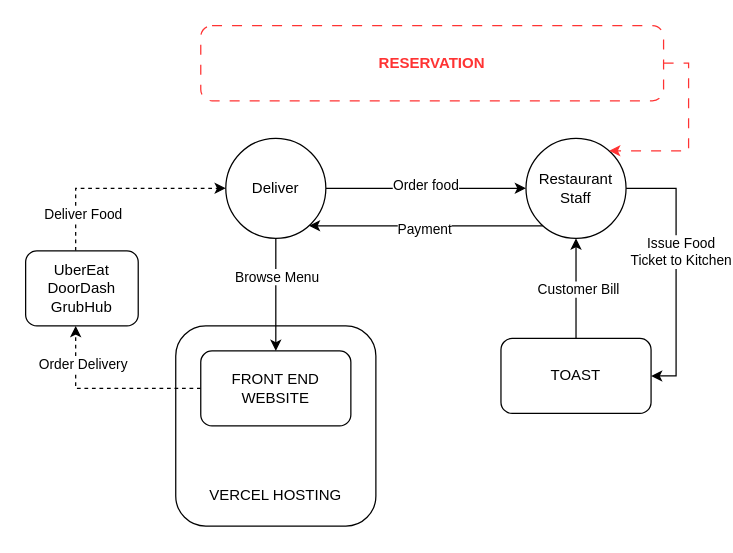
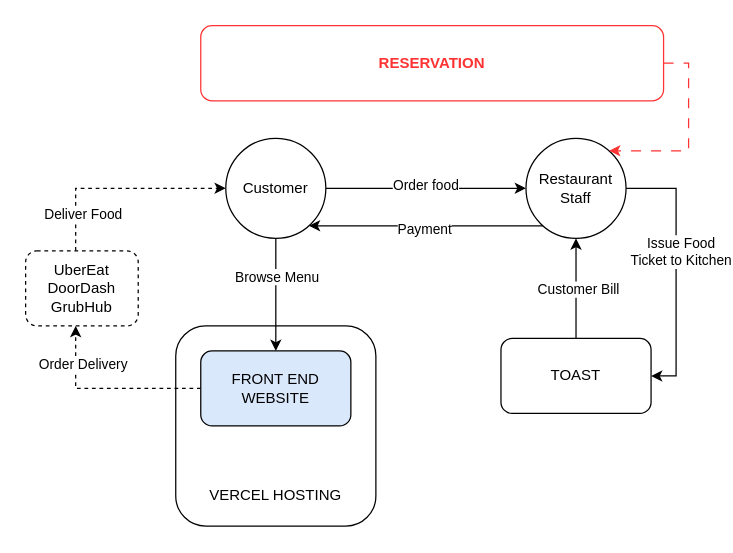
(432, 63) -> (432, 63)
(276, 188) -> (276, 188)
(82, 288) -> (82, 288)
(276, 388) -> (276, 388)
